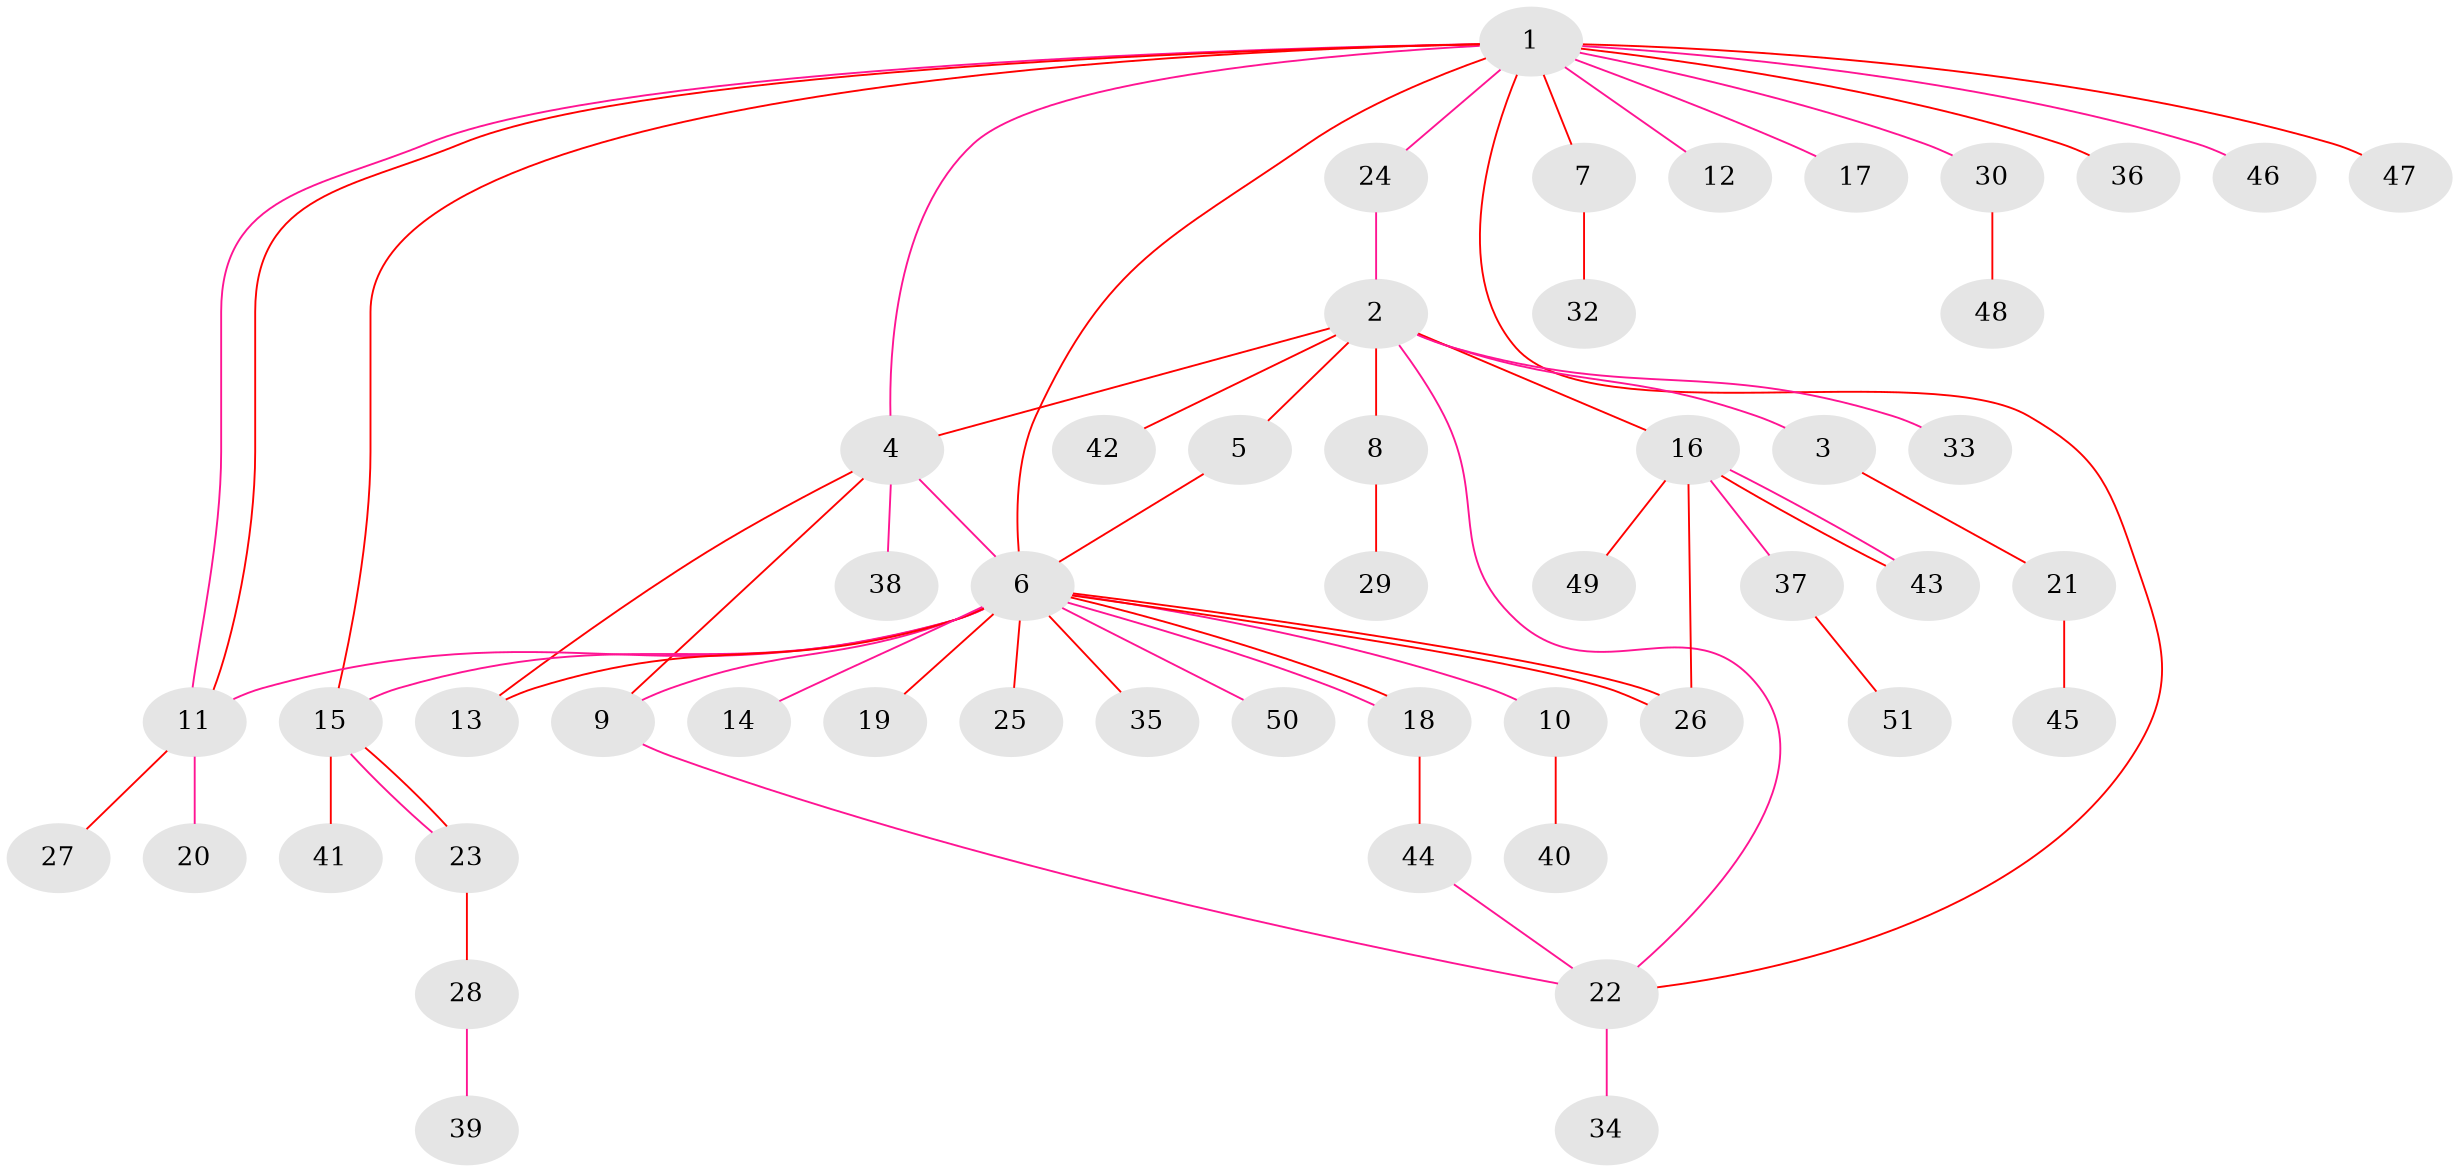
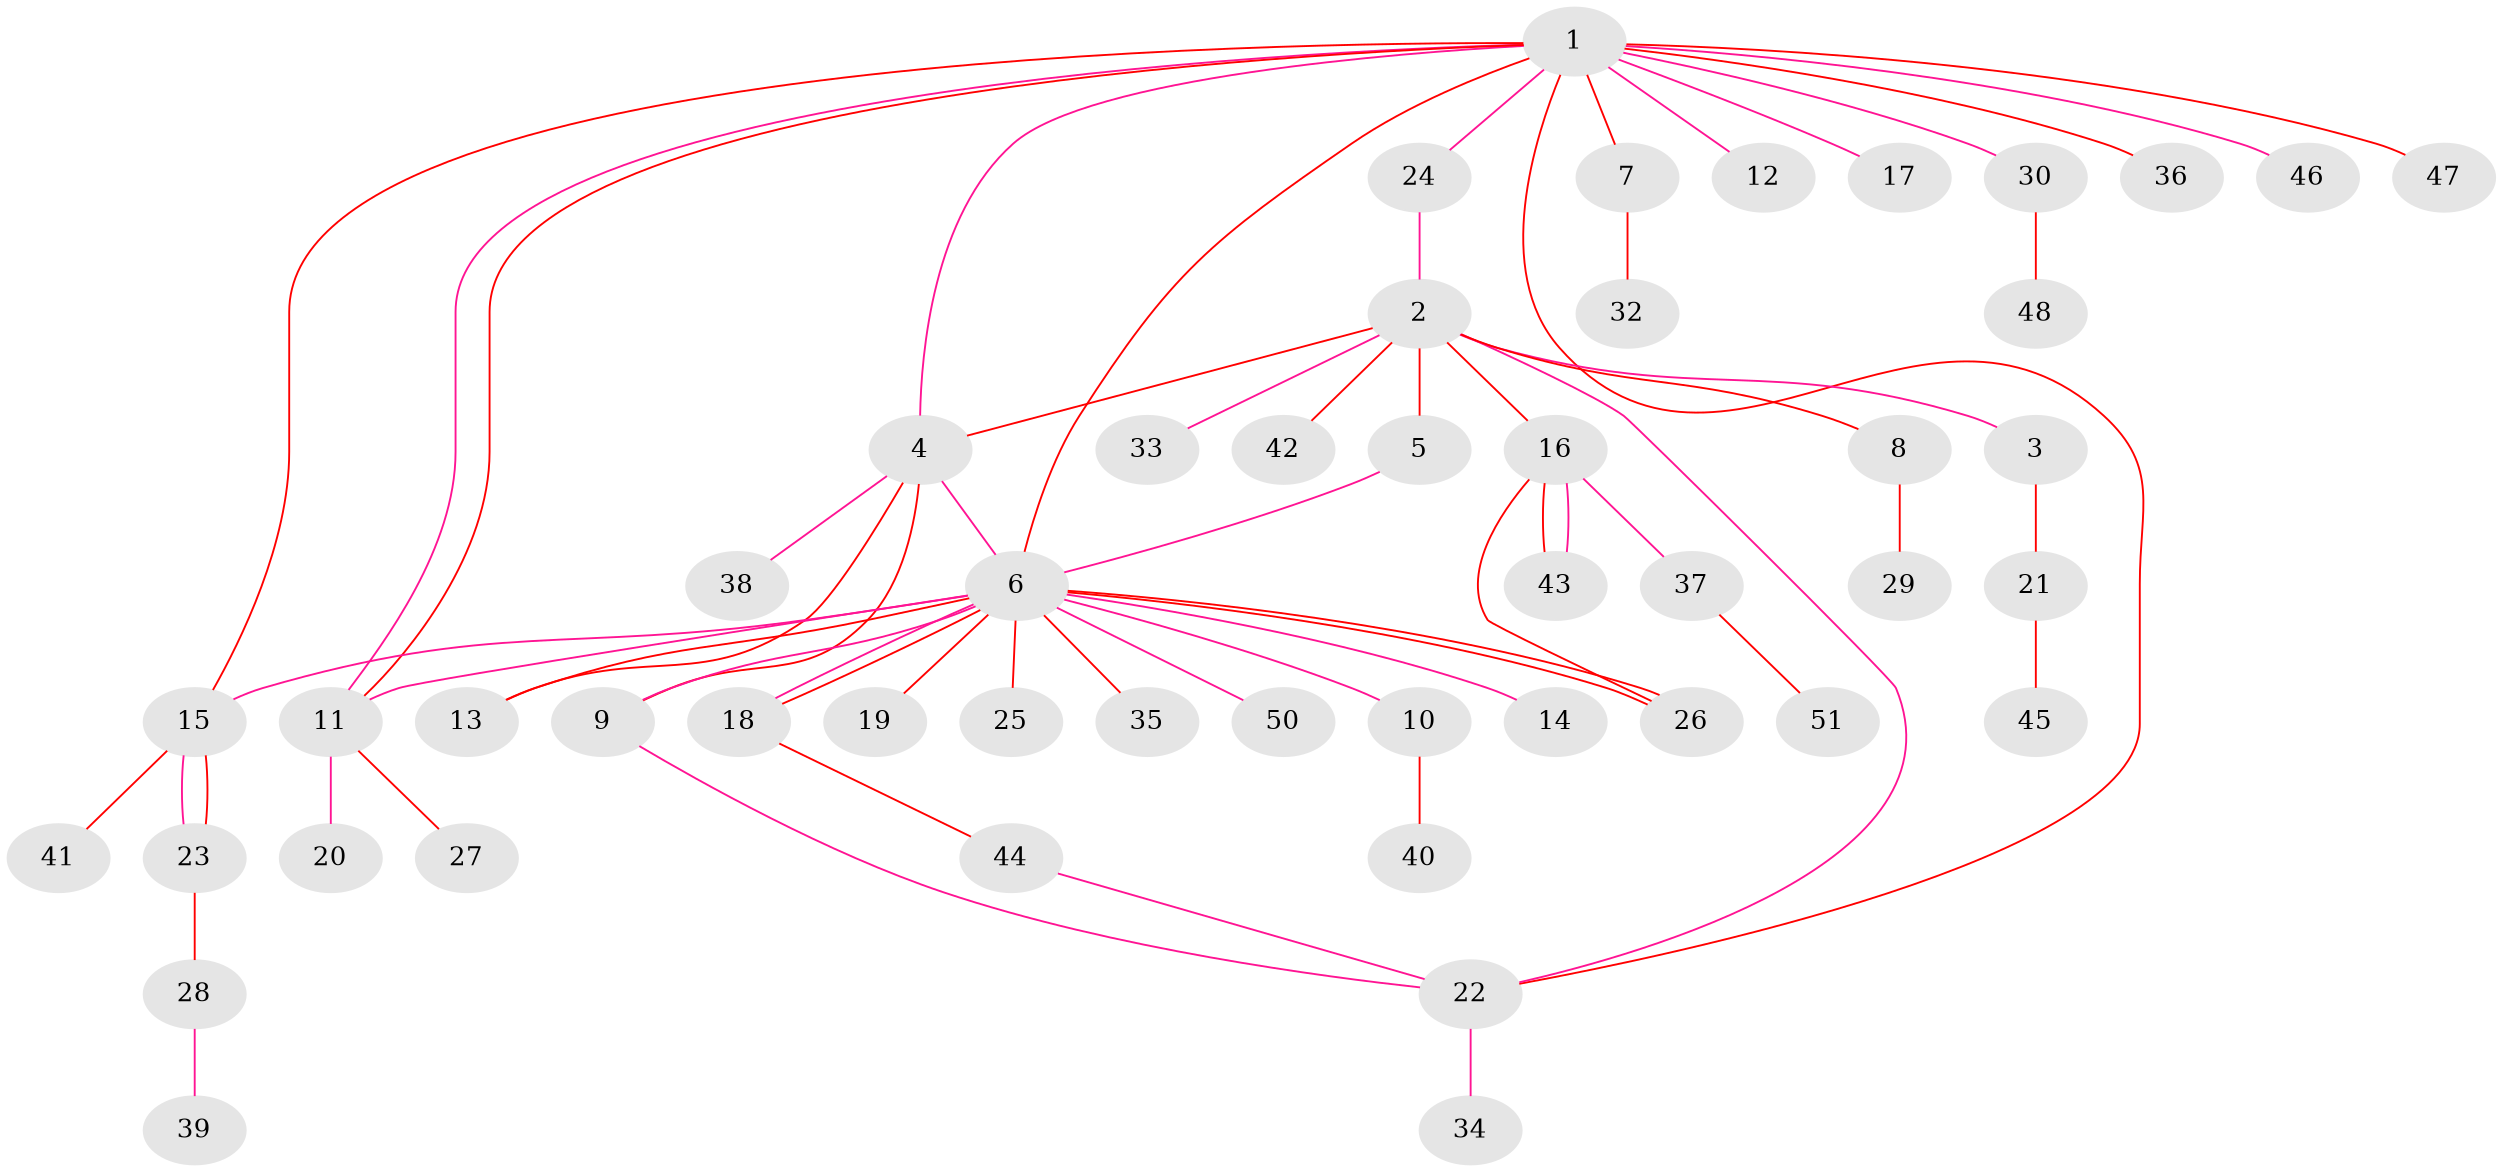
(1131, 518) -> (1224, 527)
(1584, 586) -> none
